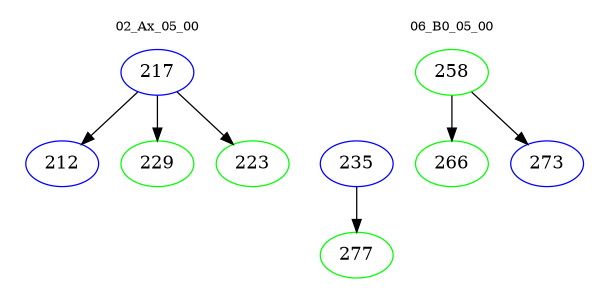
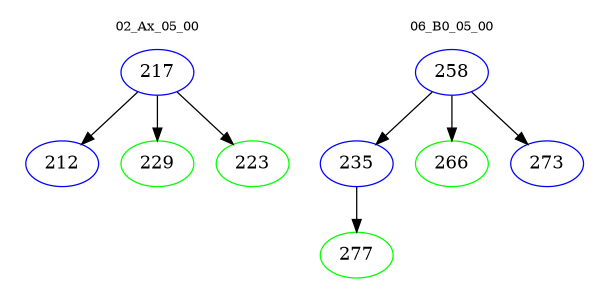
(452, 72) -> (452, 72)
none -> (409, 114)
